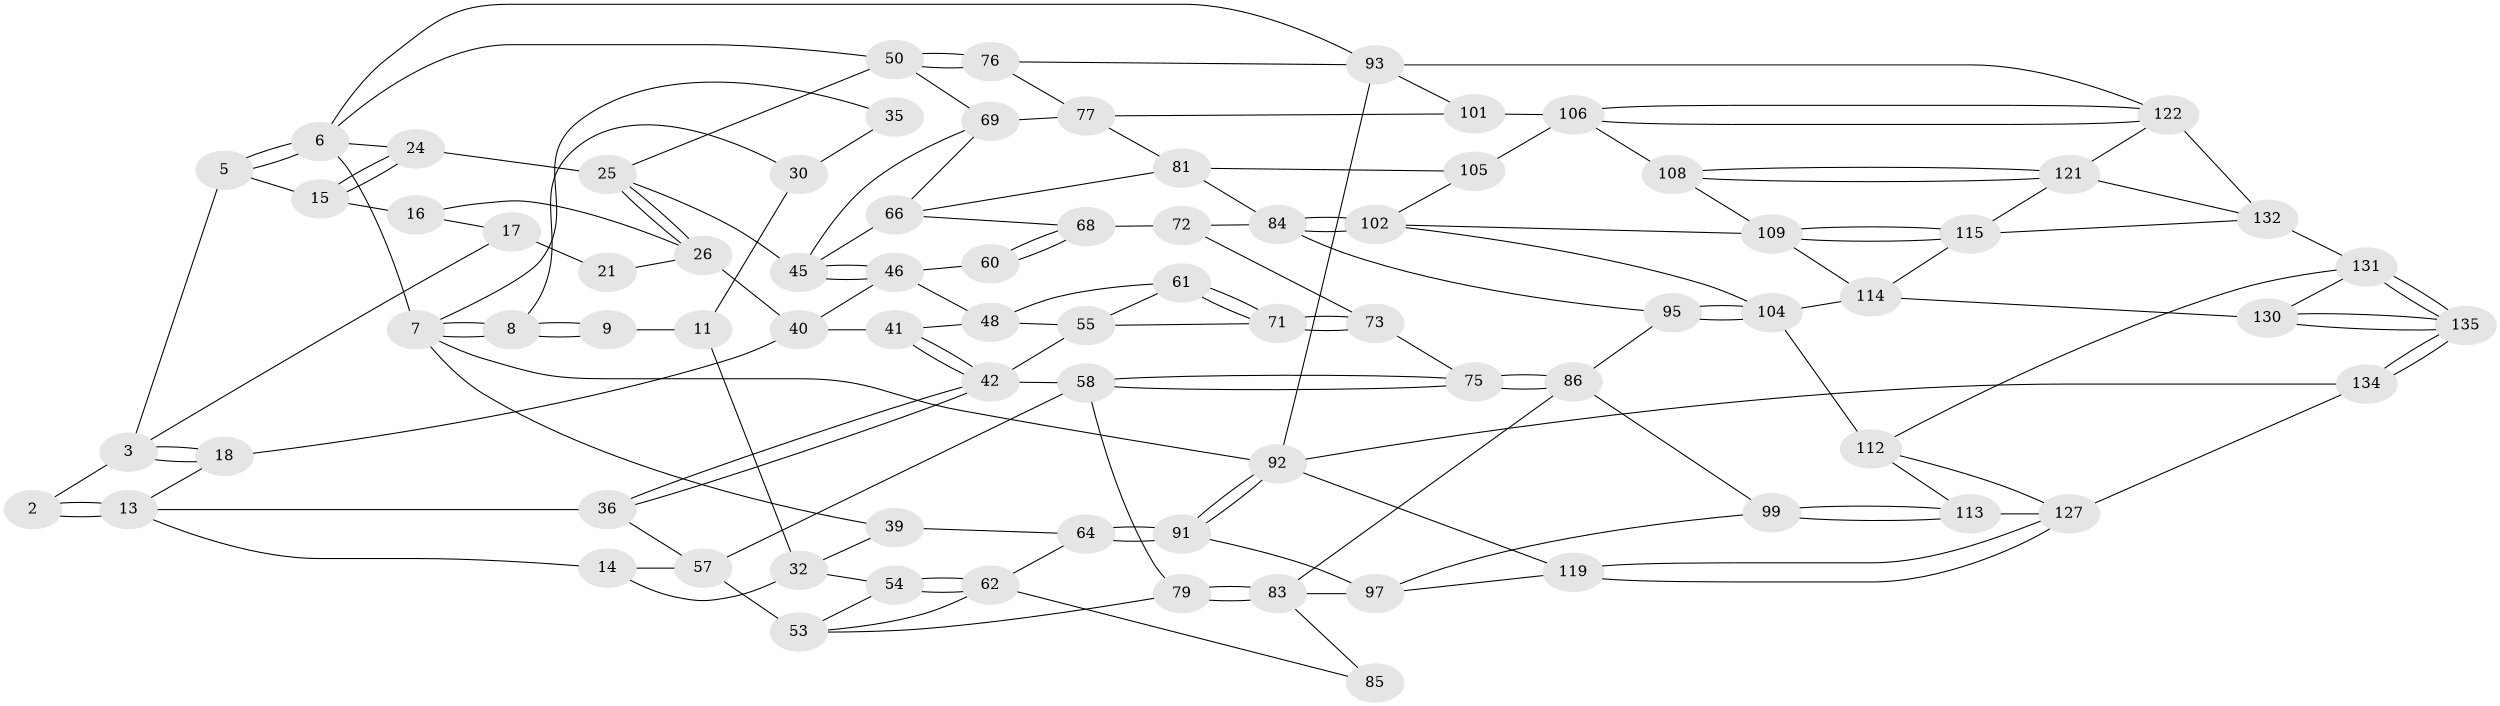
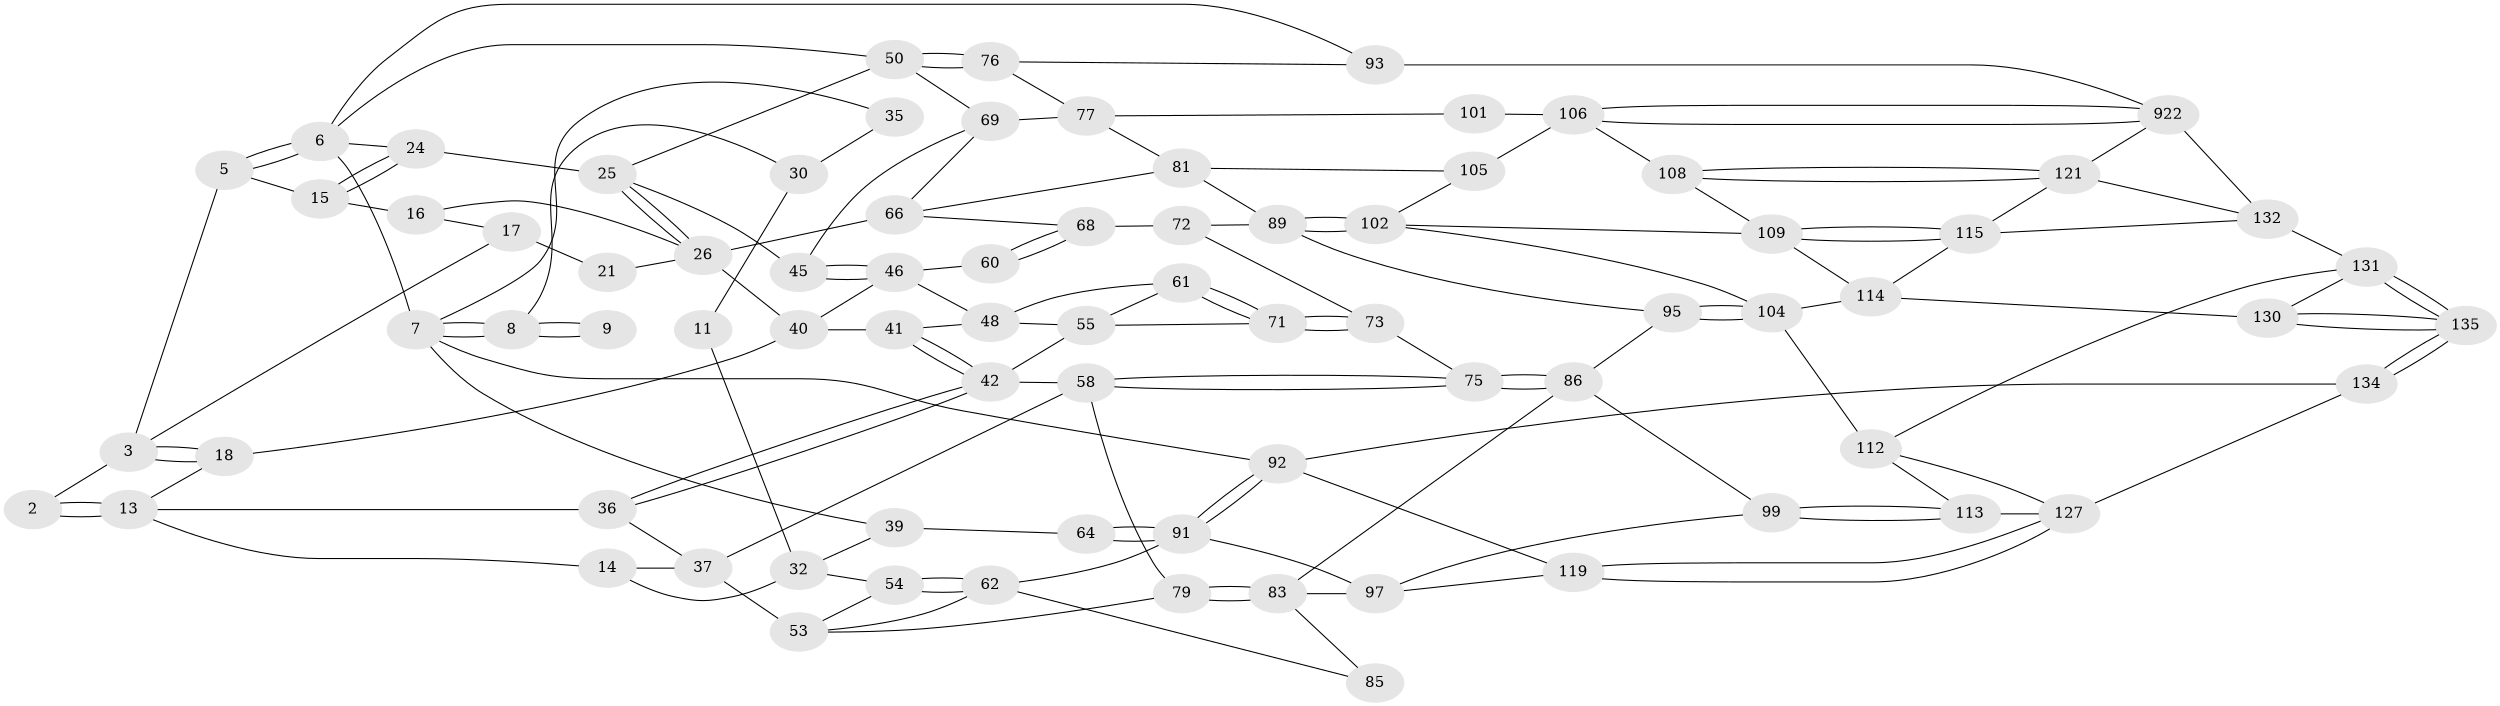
(1424, 89) -> none
(2168, 115) -> (2168, 115)
(1278, 224) -> (1278, 224)
(847, 244) -> (799, 235)
(1327, 264) -> none
(656, 330) -> none
(1038, 560) -> (1090, 569)
(703, 568) -> (703, 568)
